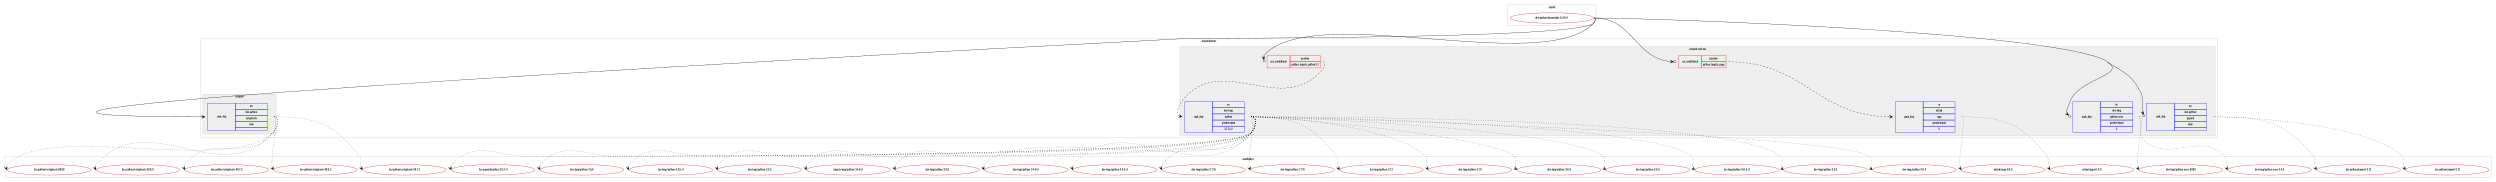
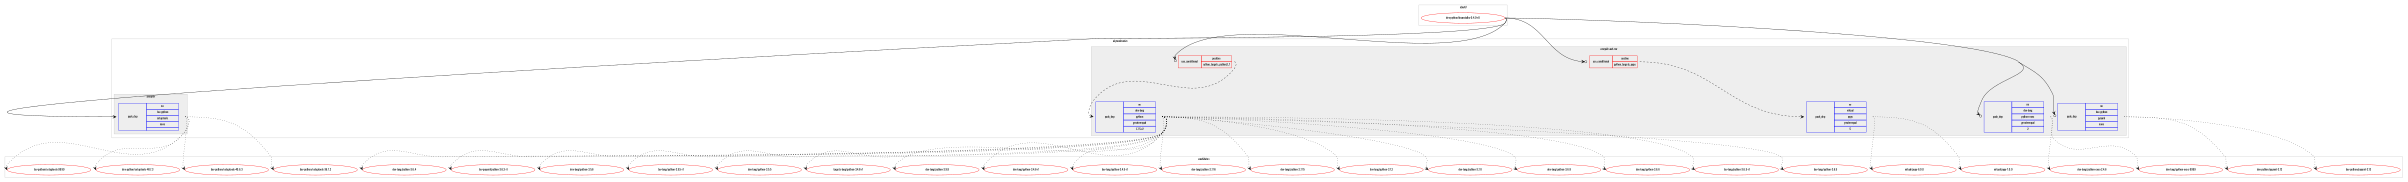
(1552, 18) -> (1463, 18)
(138, 170) -> none
(2003, 170) -> (2003, 170)
